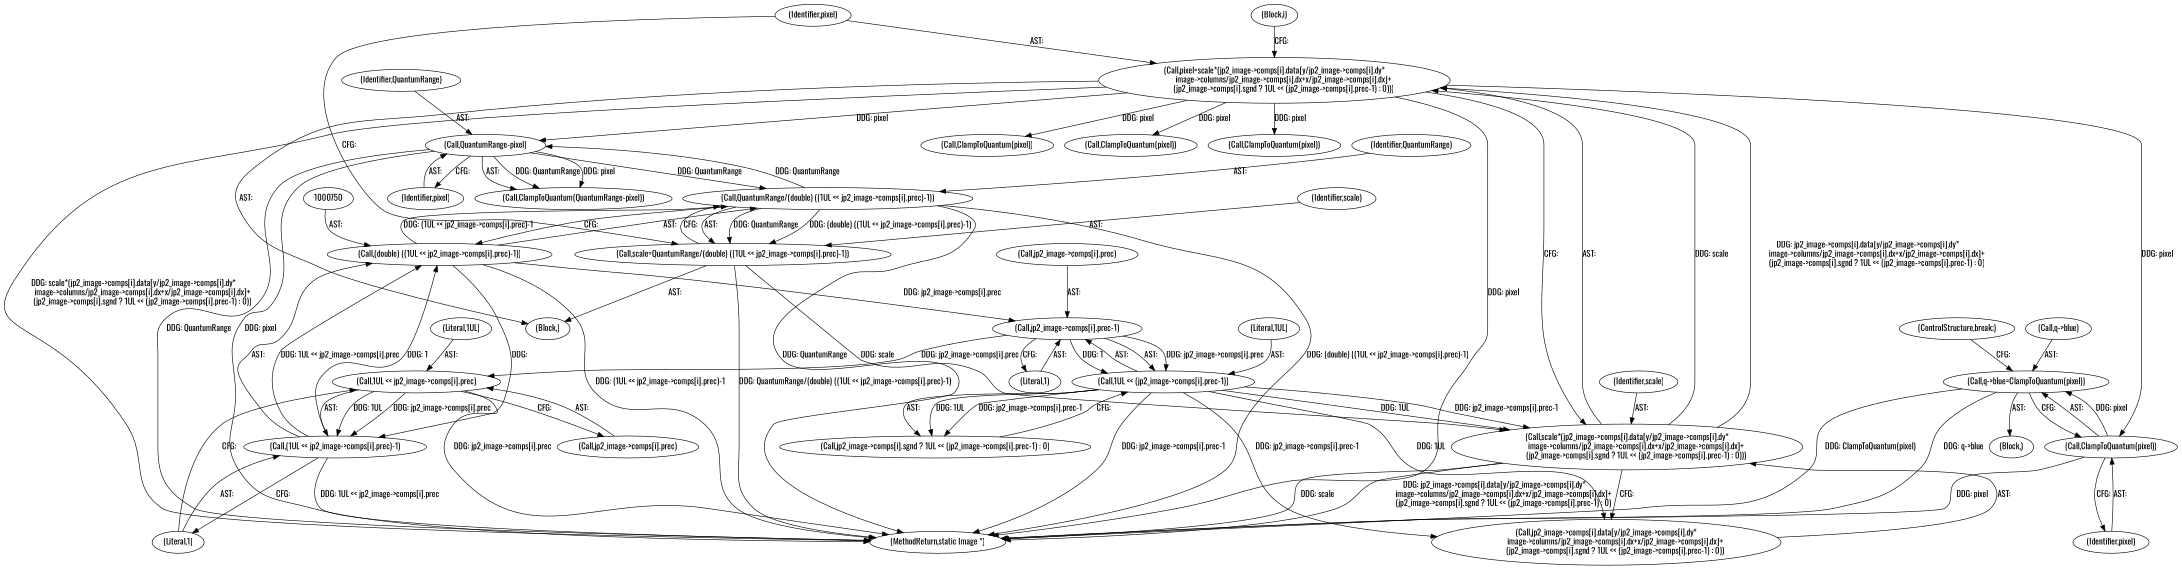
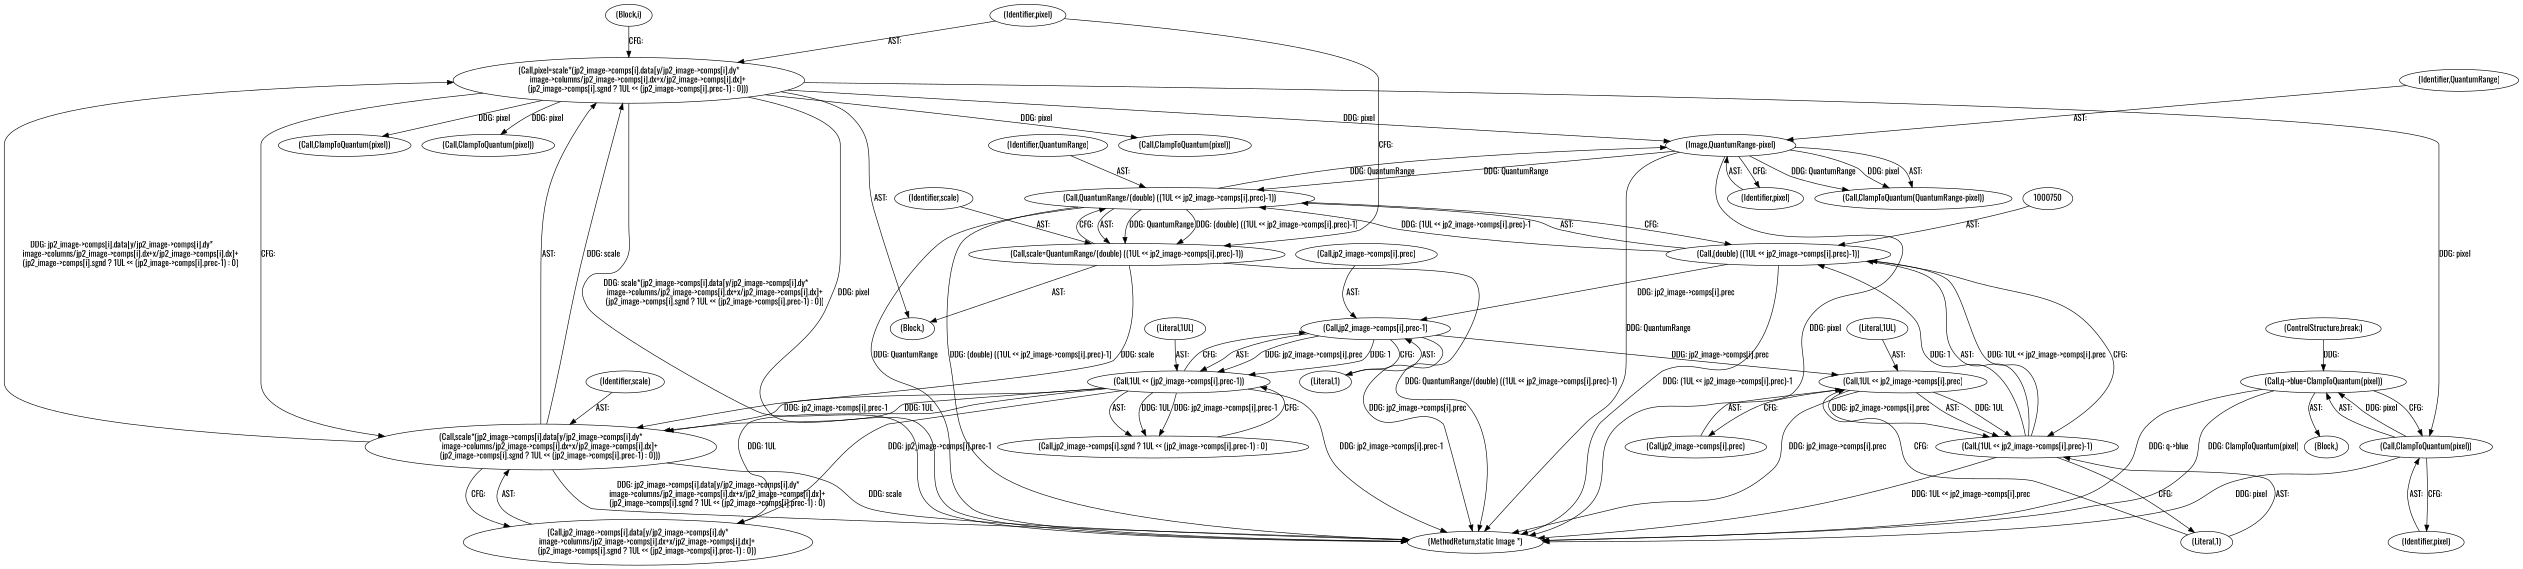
(485, 145) -> (1731, 145)
(2058, 329) -> none
(521, 355) -> (2121, 355)
(1123, 355) -> (1211, 355)
(2004, 355) -> (2332, 355)
none -> (1385, 422)
